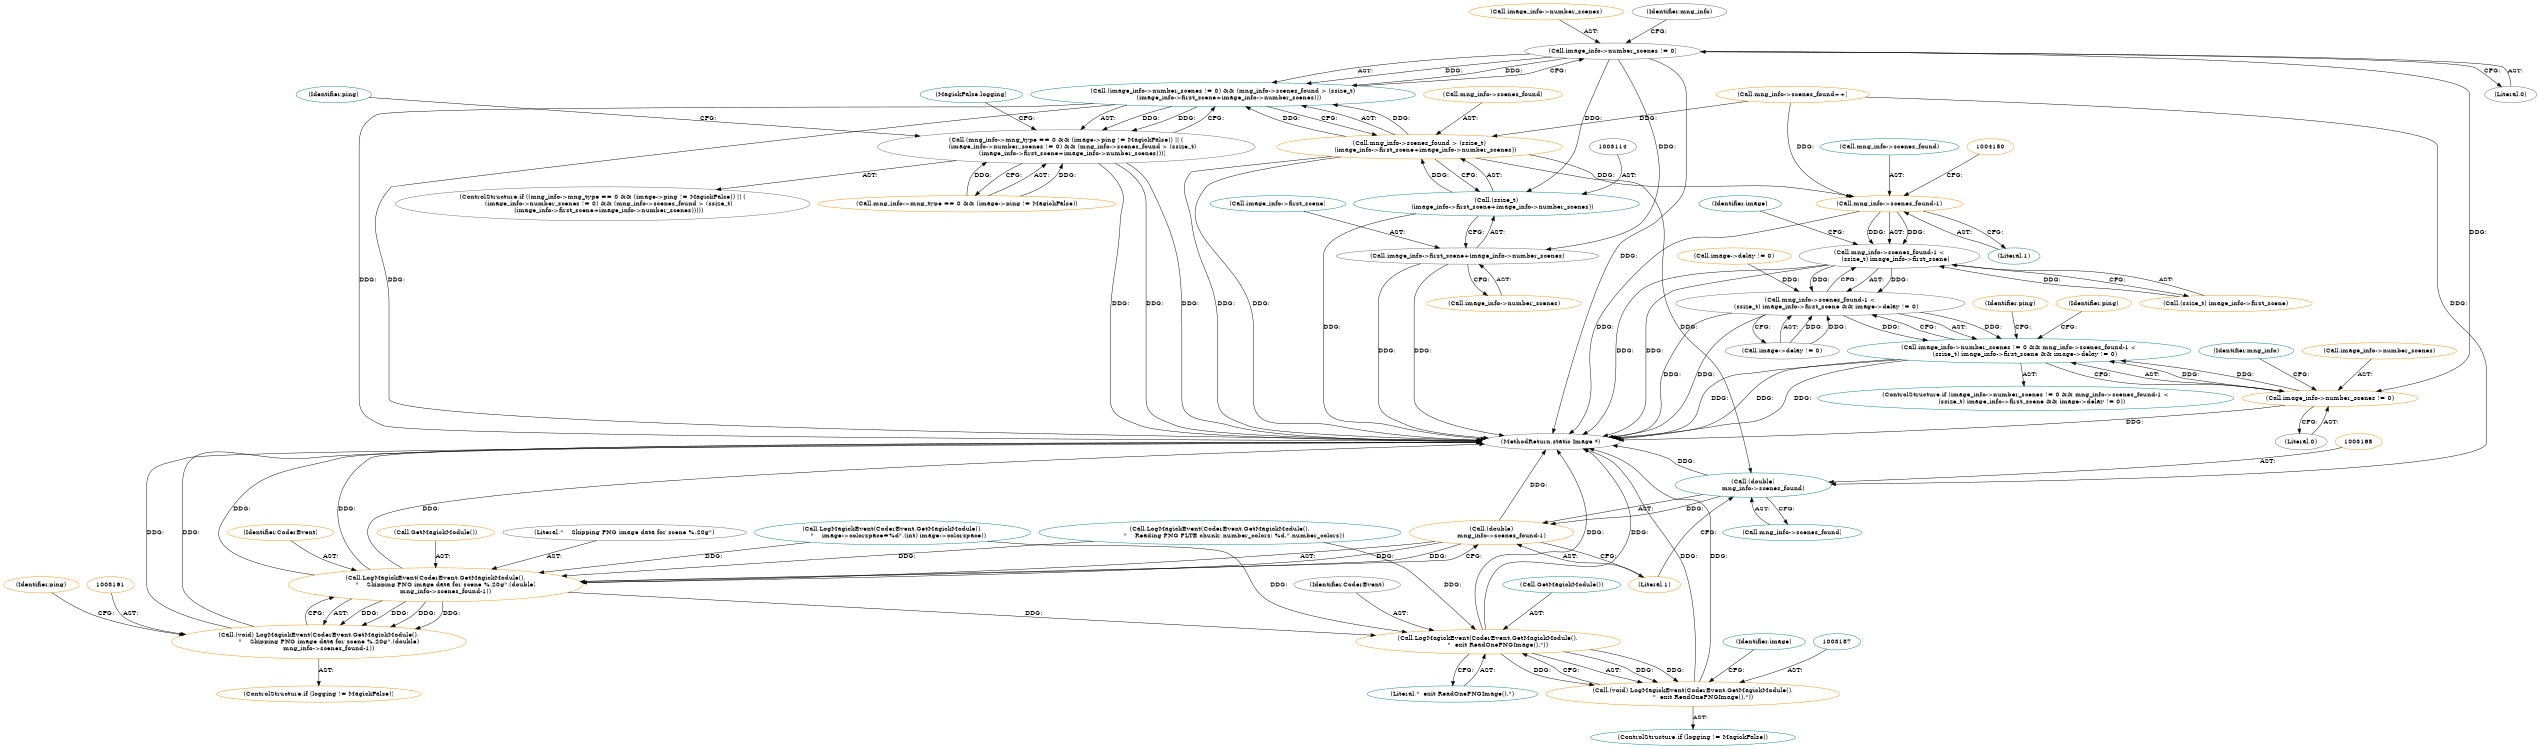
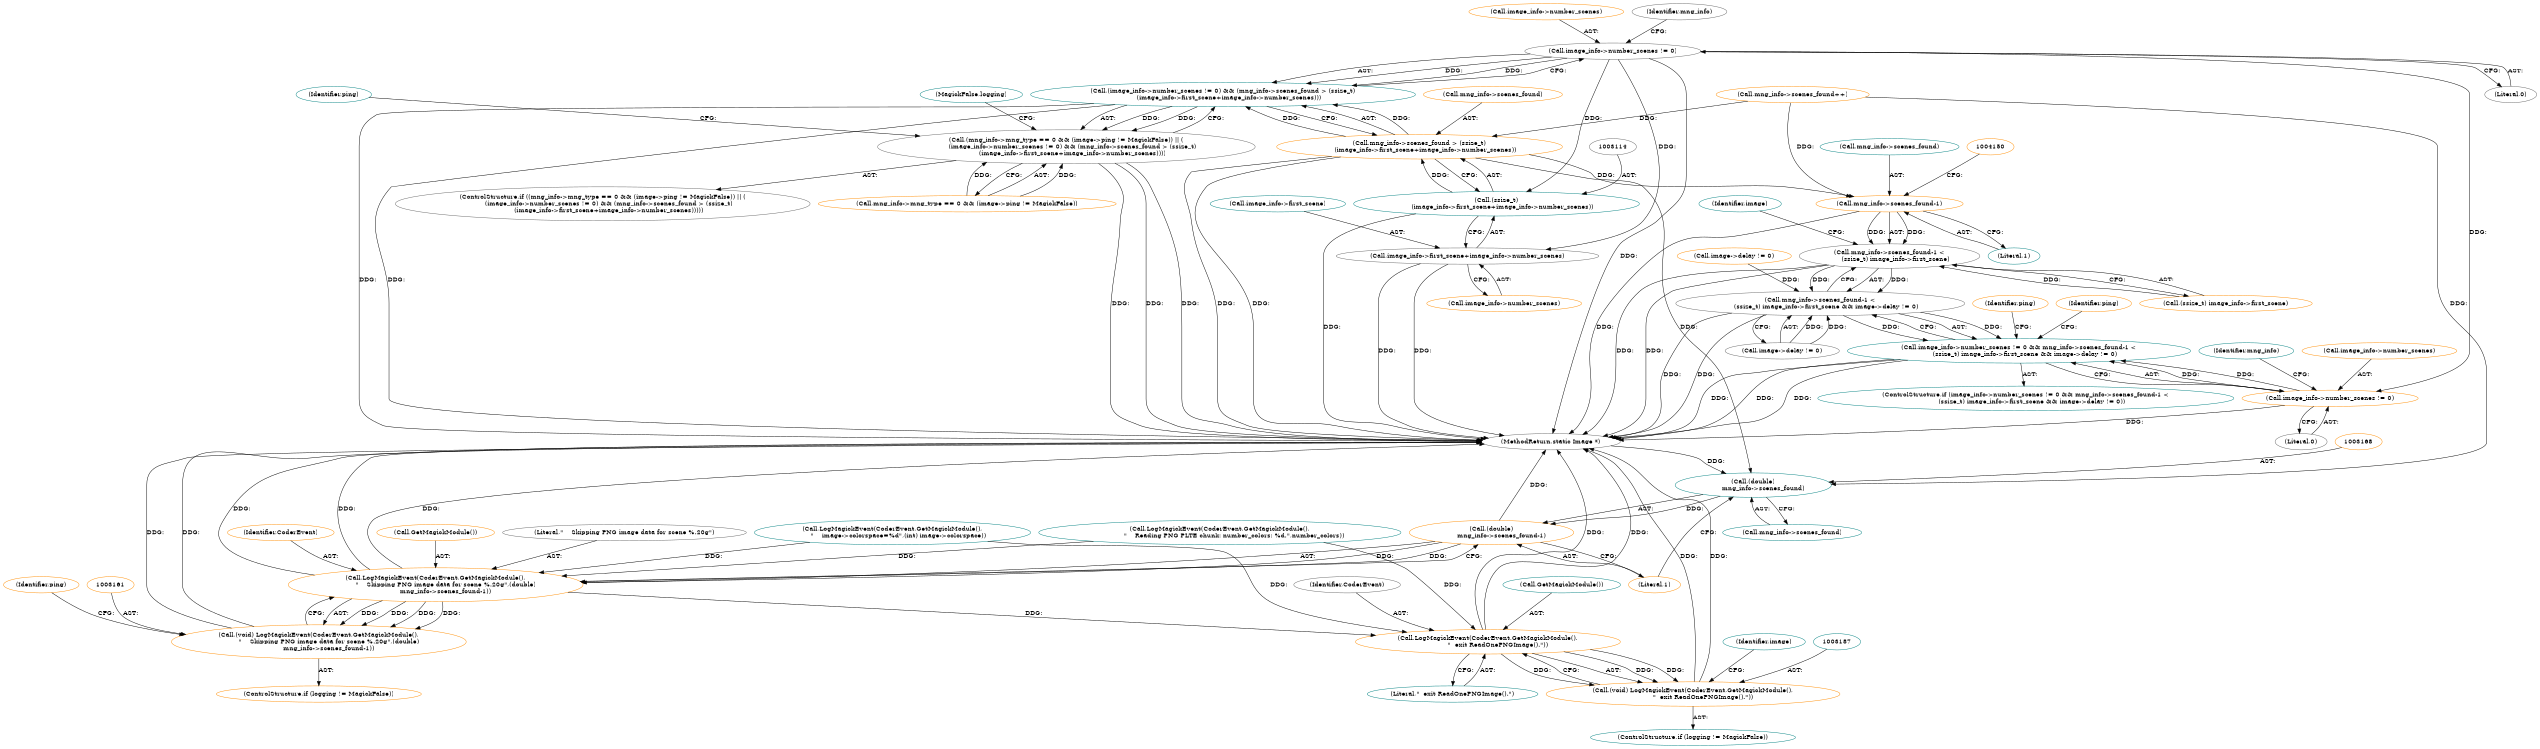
(1664, 457) -> (1668, 452)
